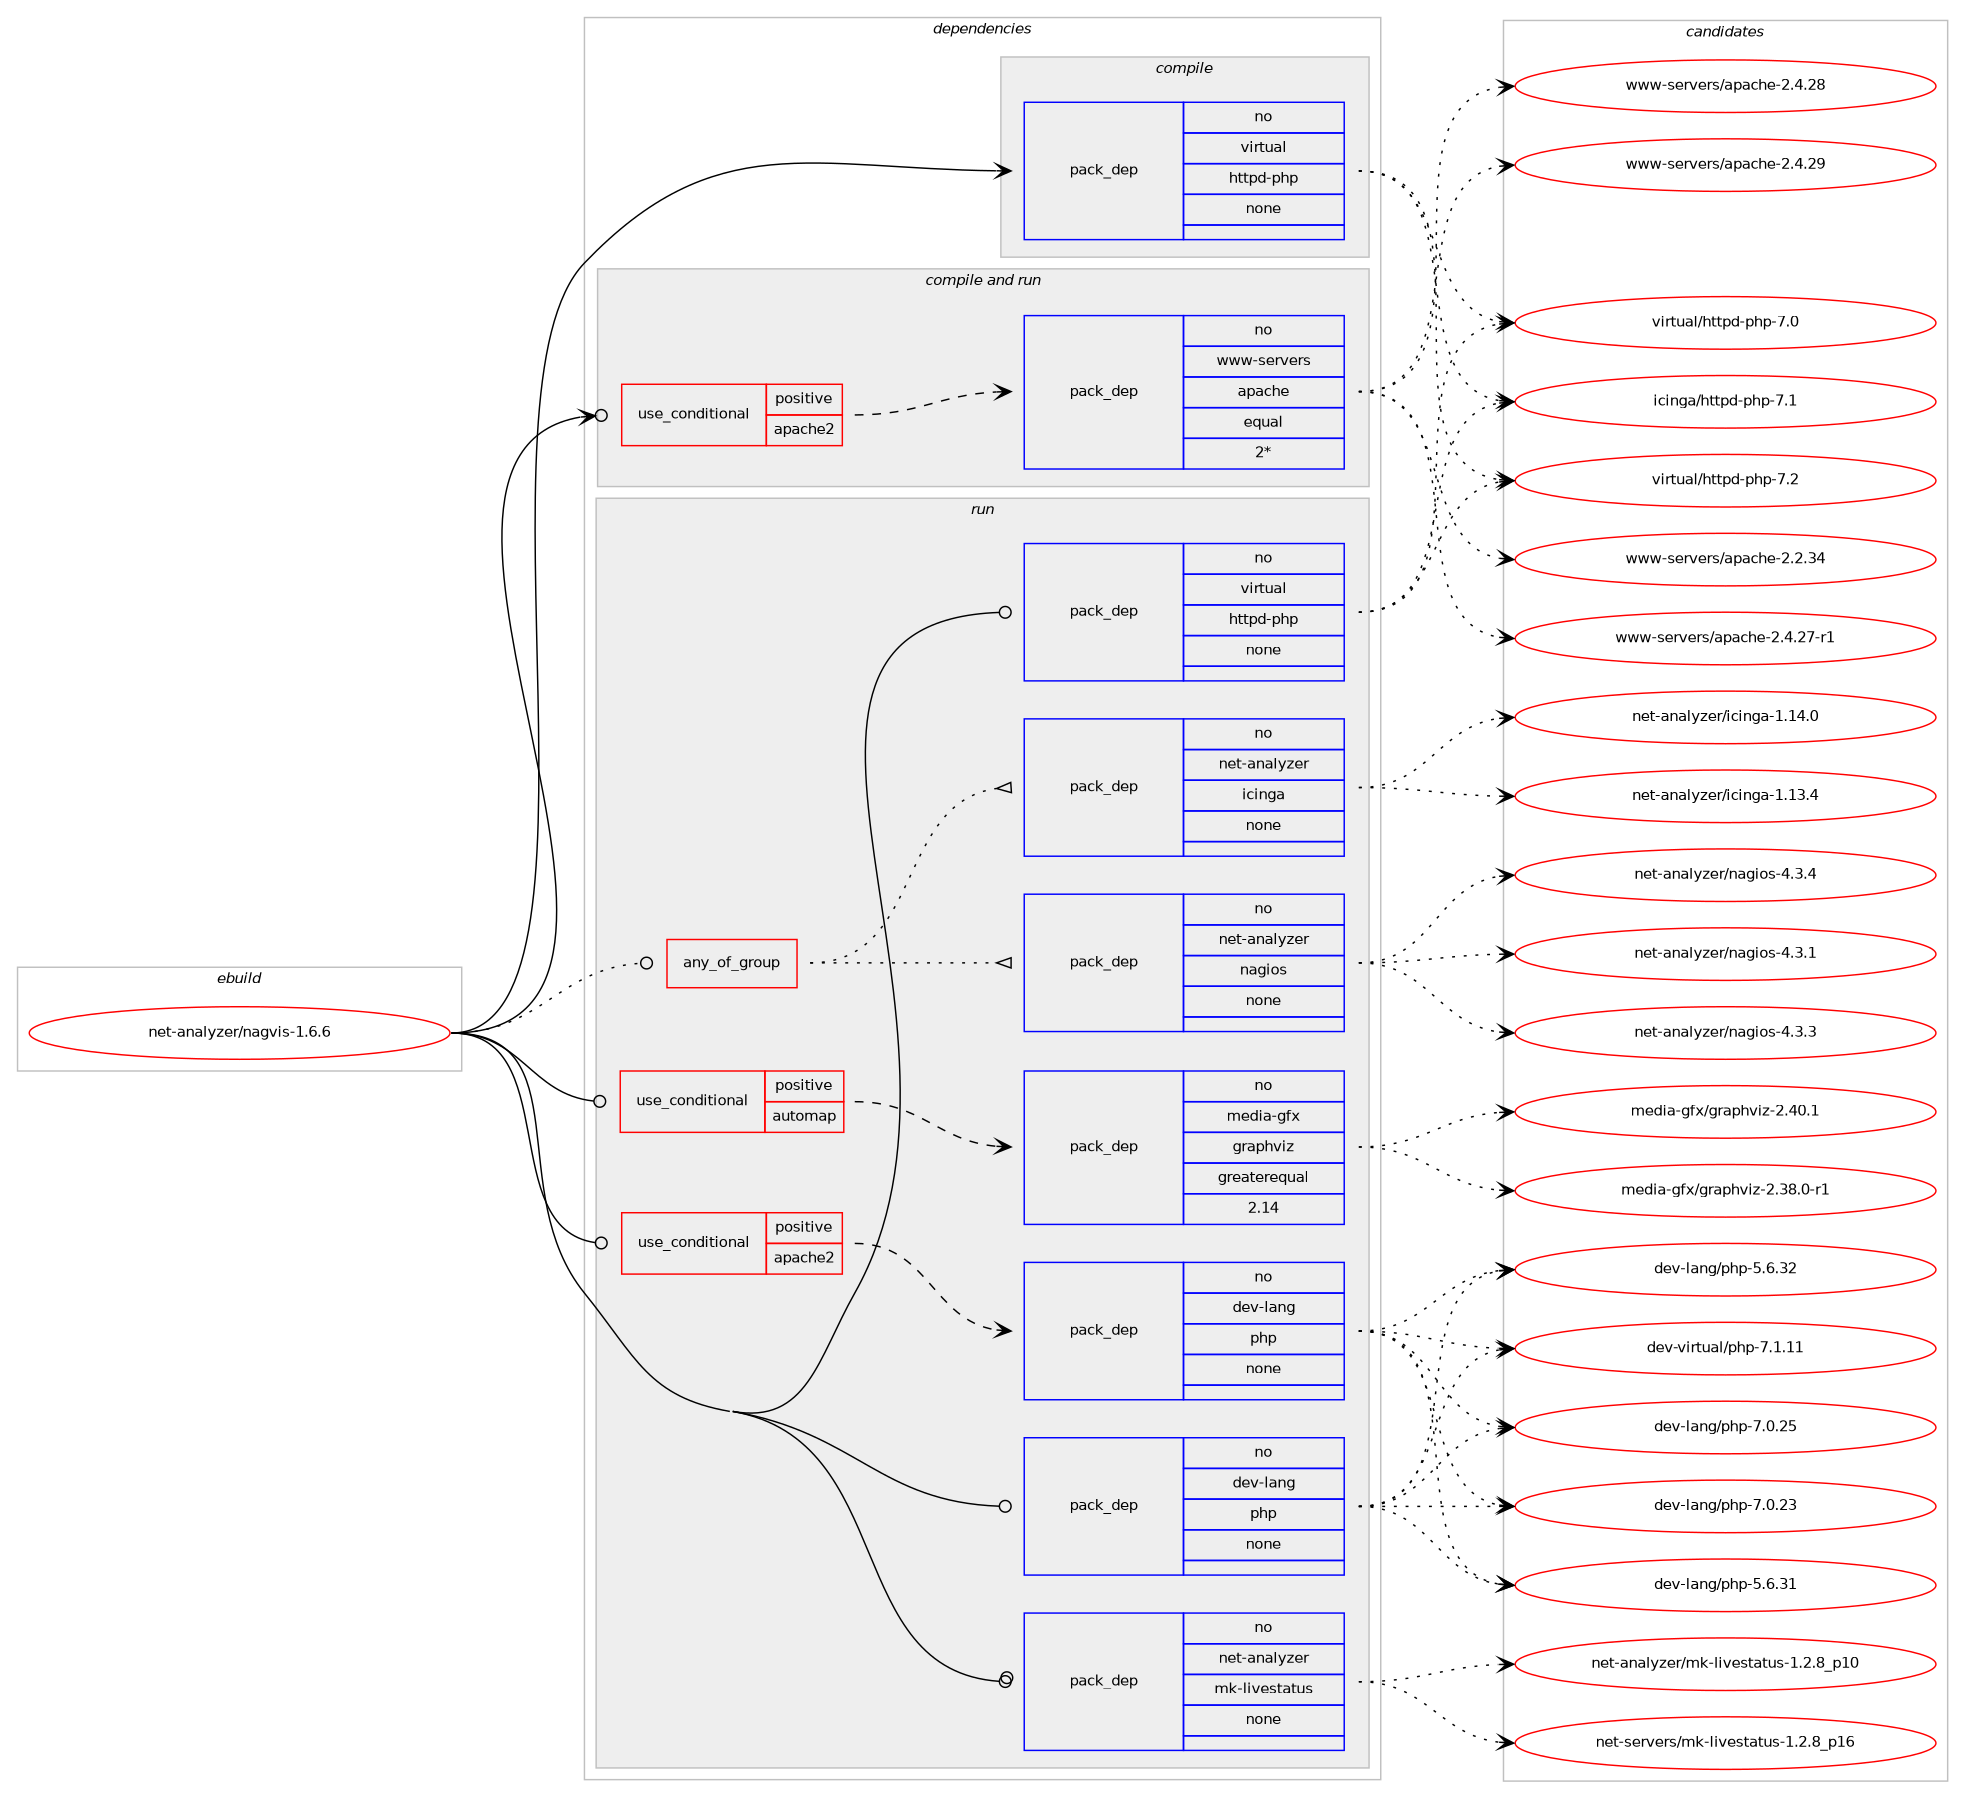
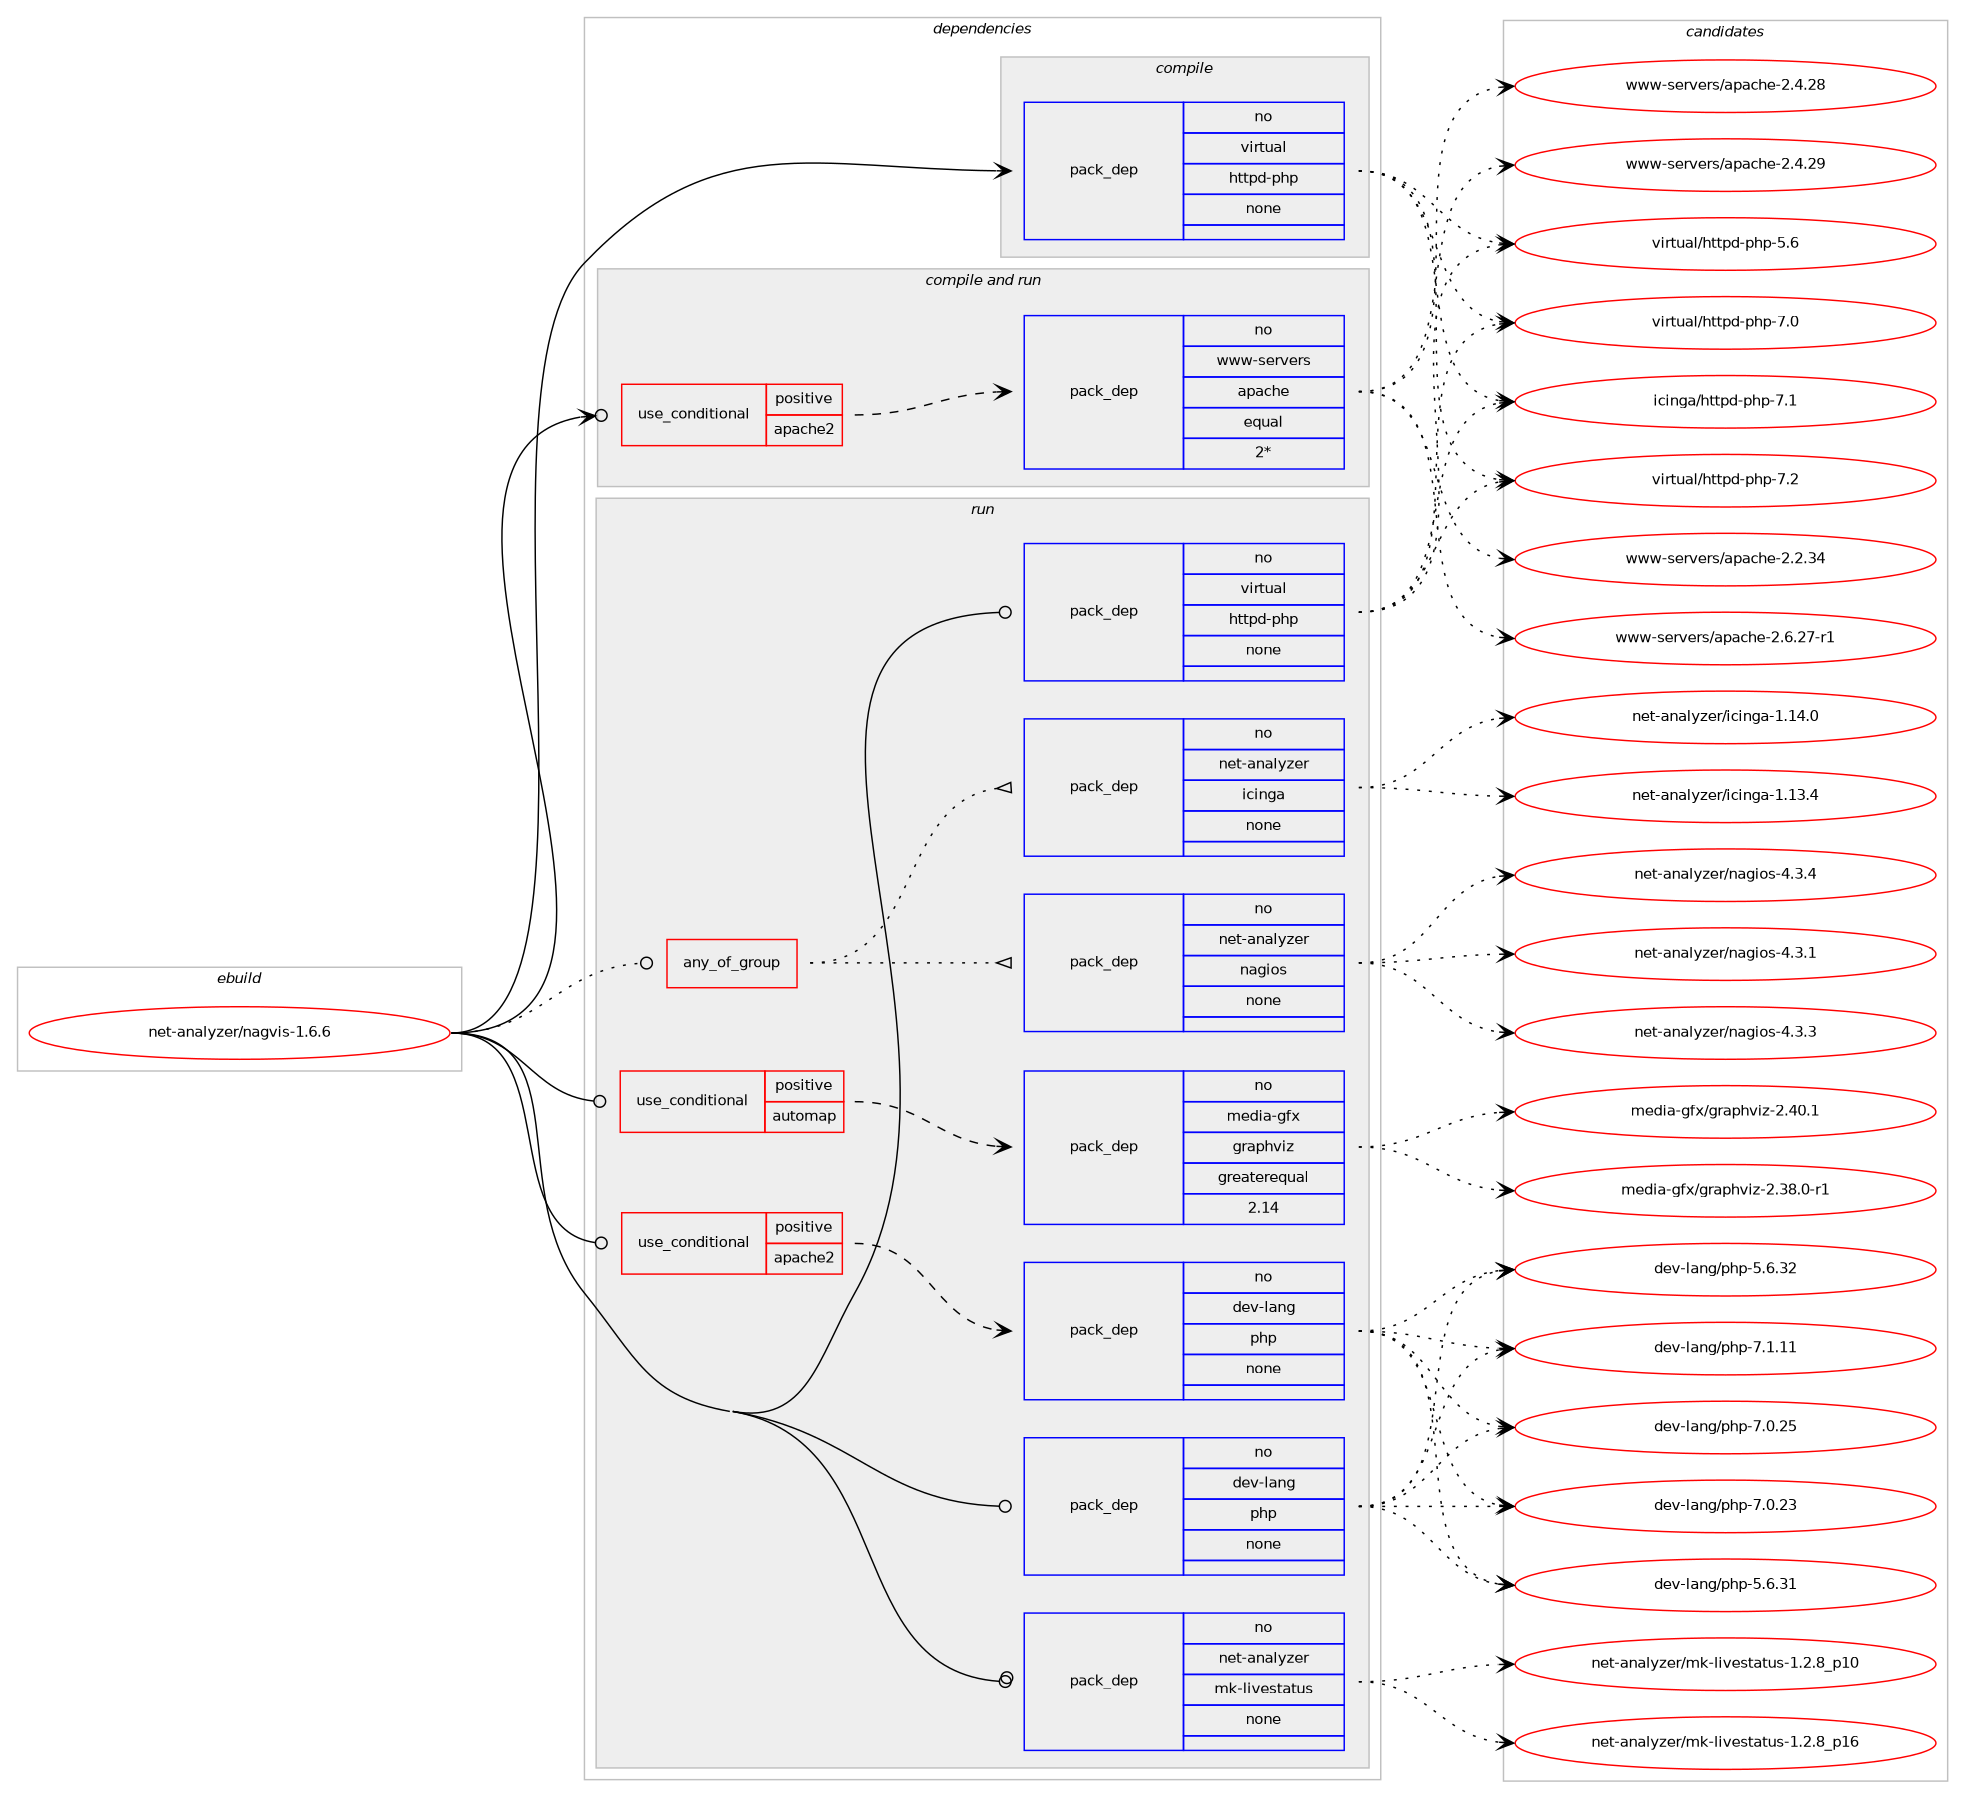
none -> (1726, 244)
(1726, 639) -> (1726, 639)
(1726, 1349) -> (1726, 1349)
(1726, 1743) -> (1726, 1743)
